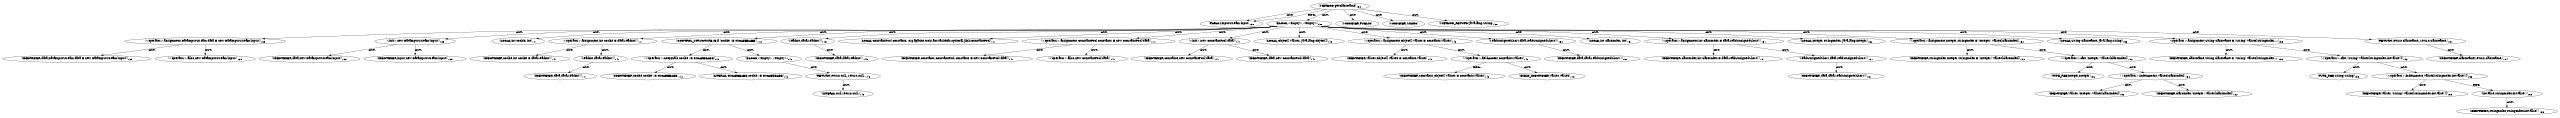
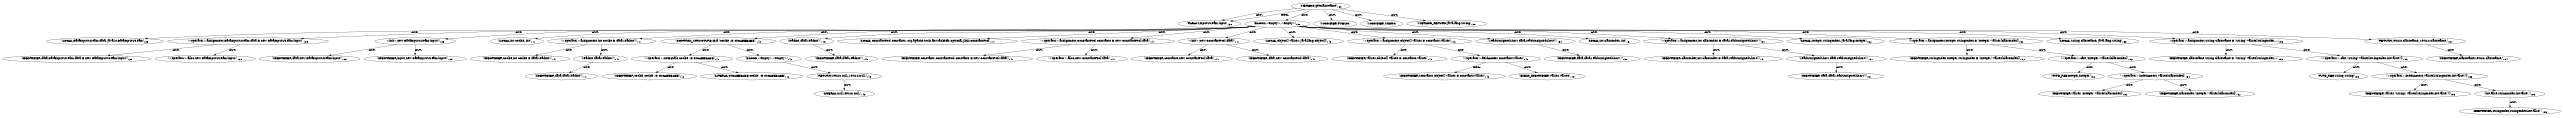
none -> (105, 41)
(2477, 85) -> (2478, 85)
